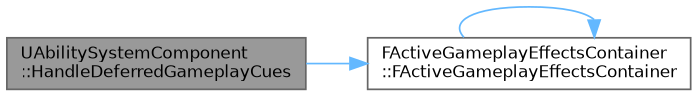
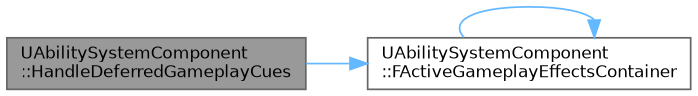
(529, 64) -> (529, 64)
